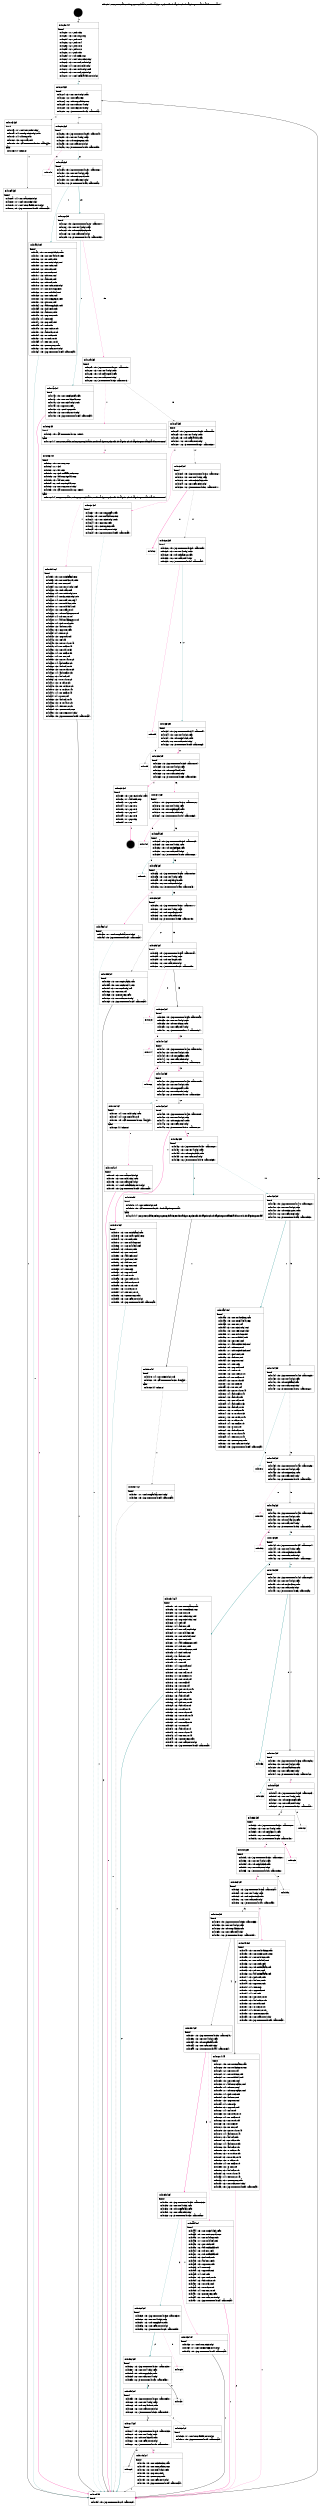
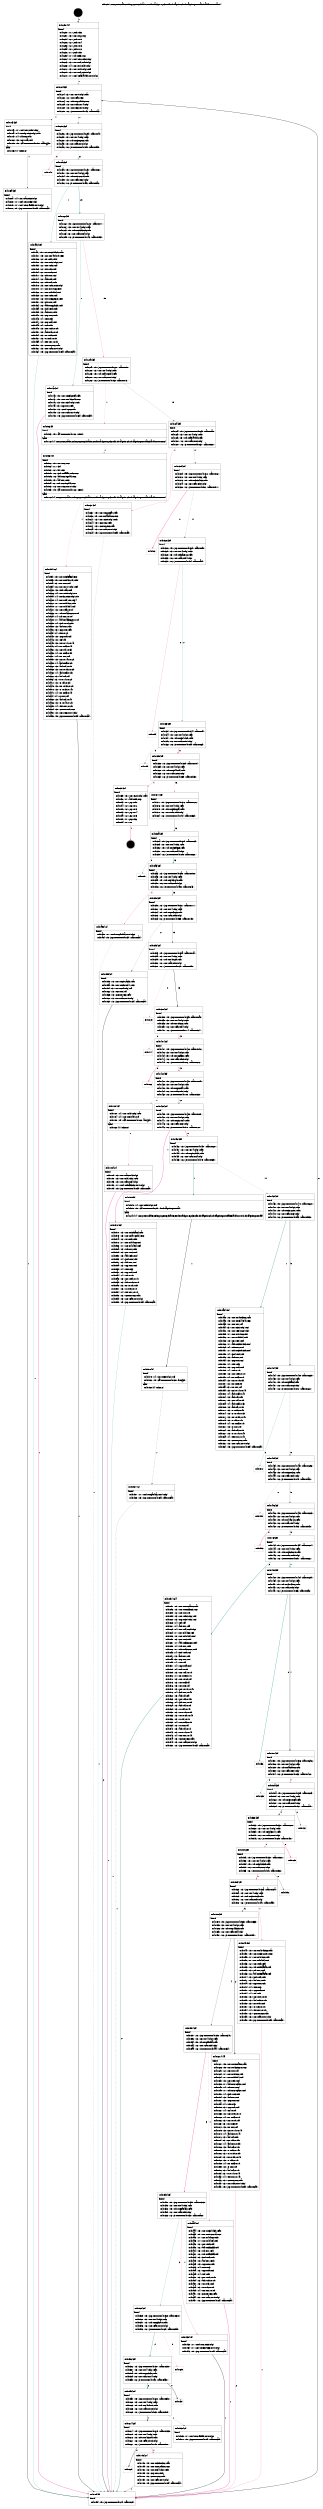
(143, 844) -> none
